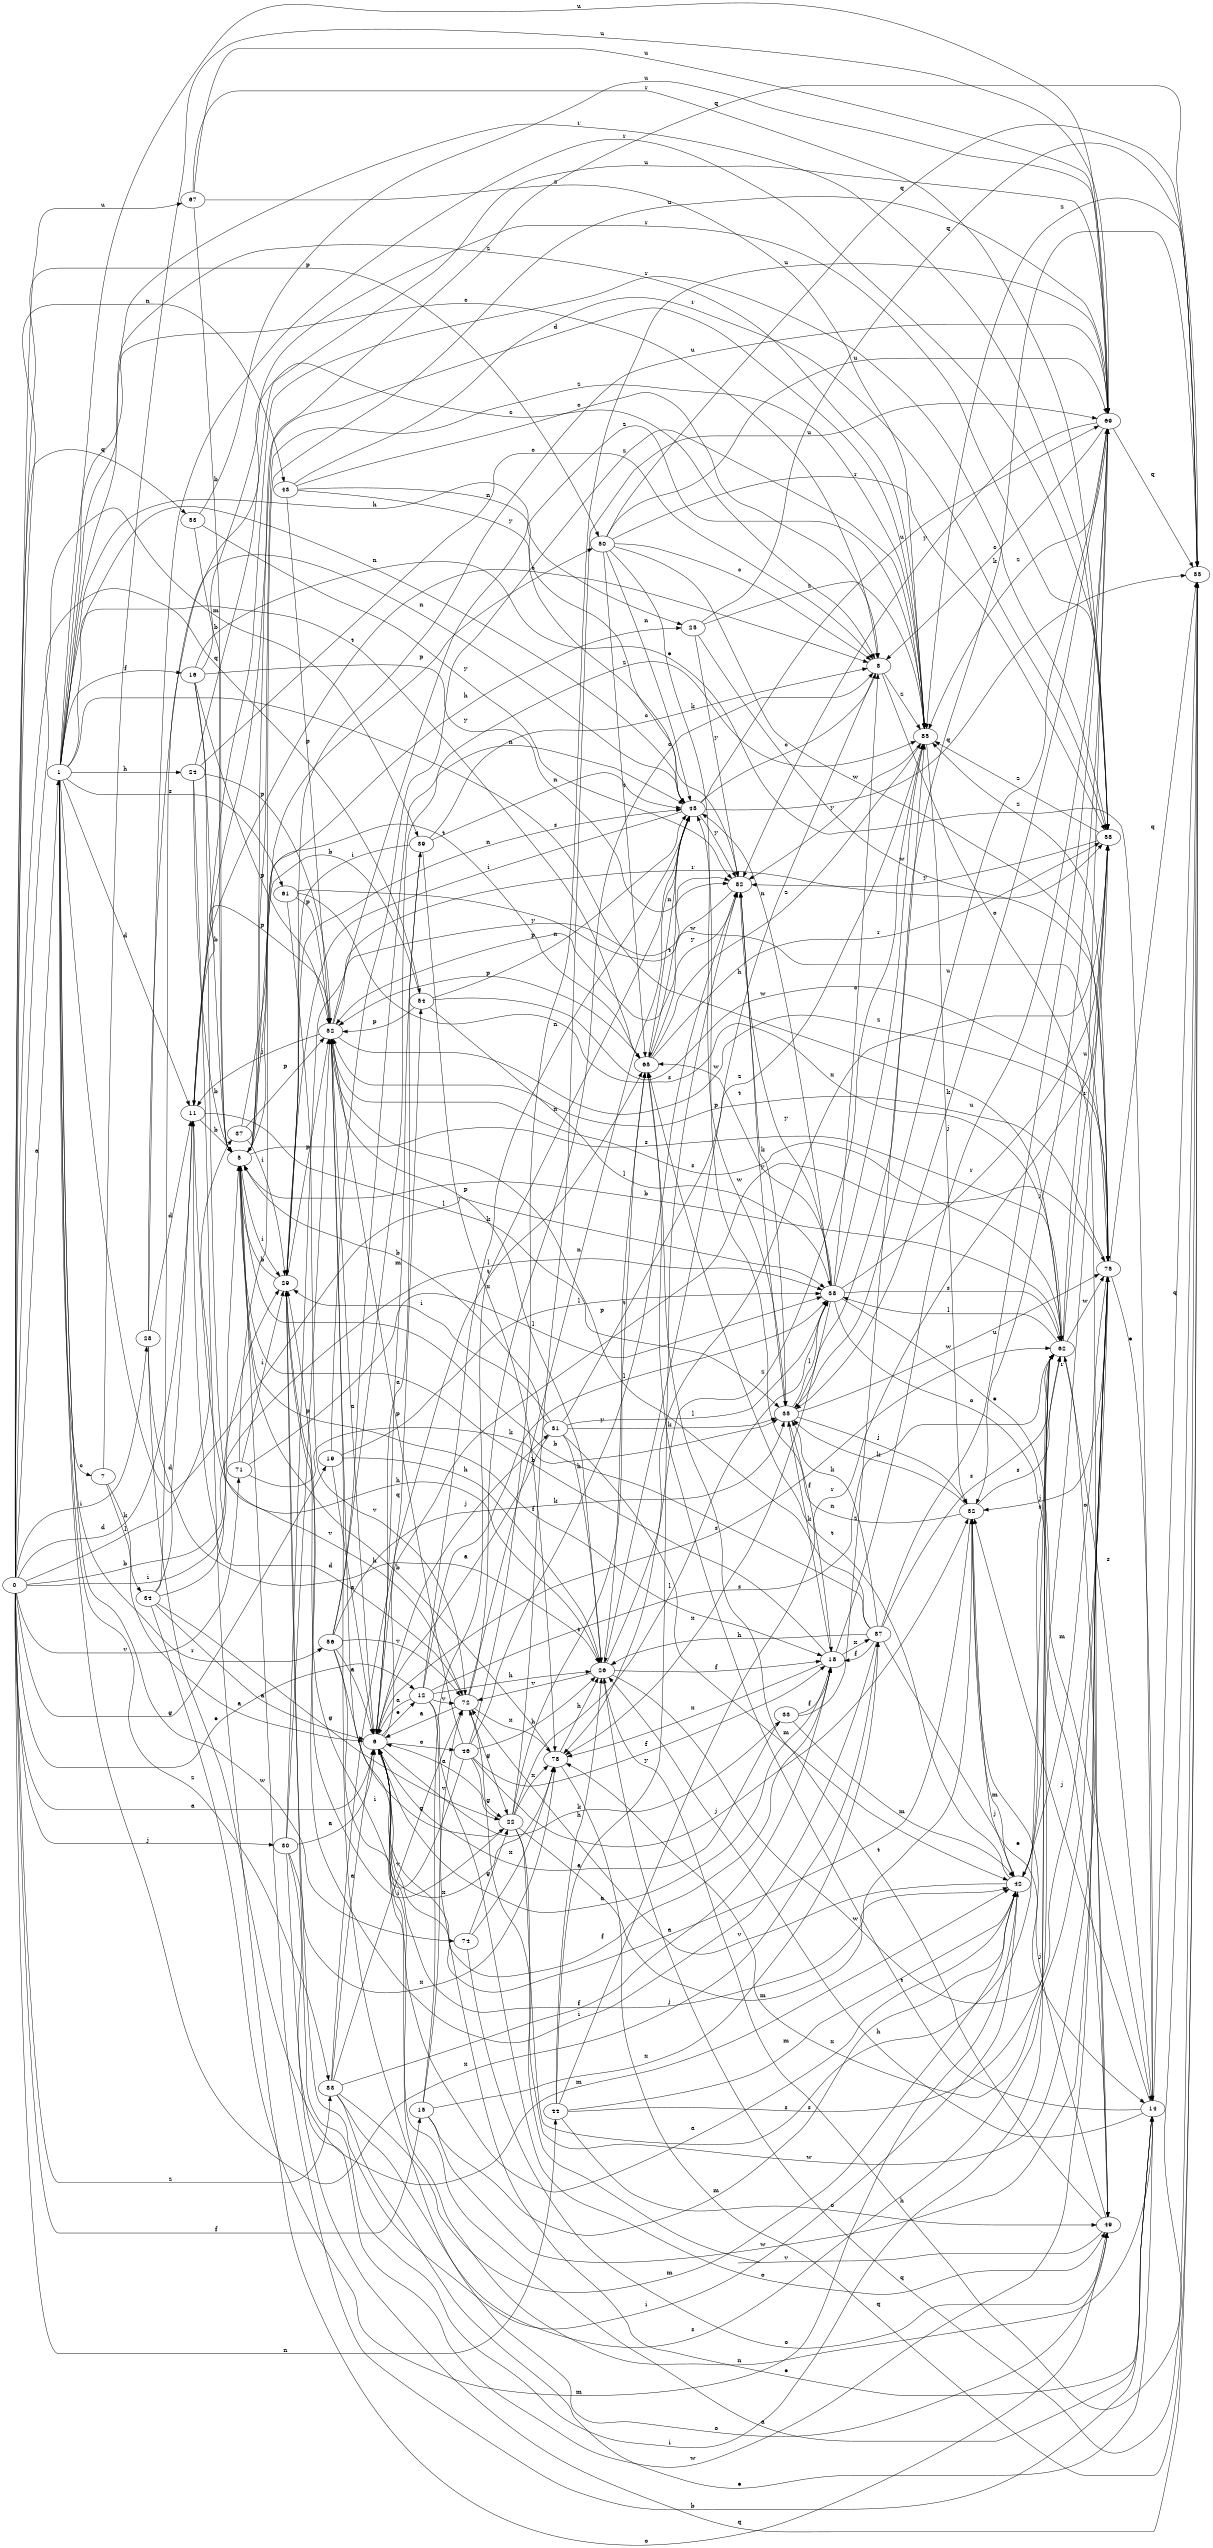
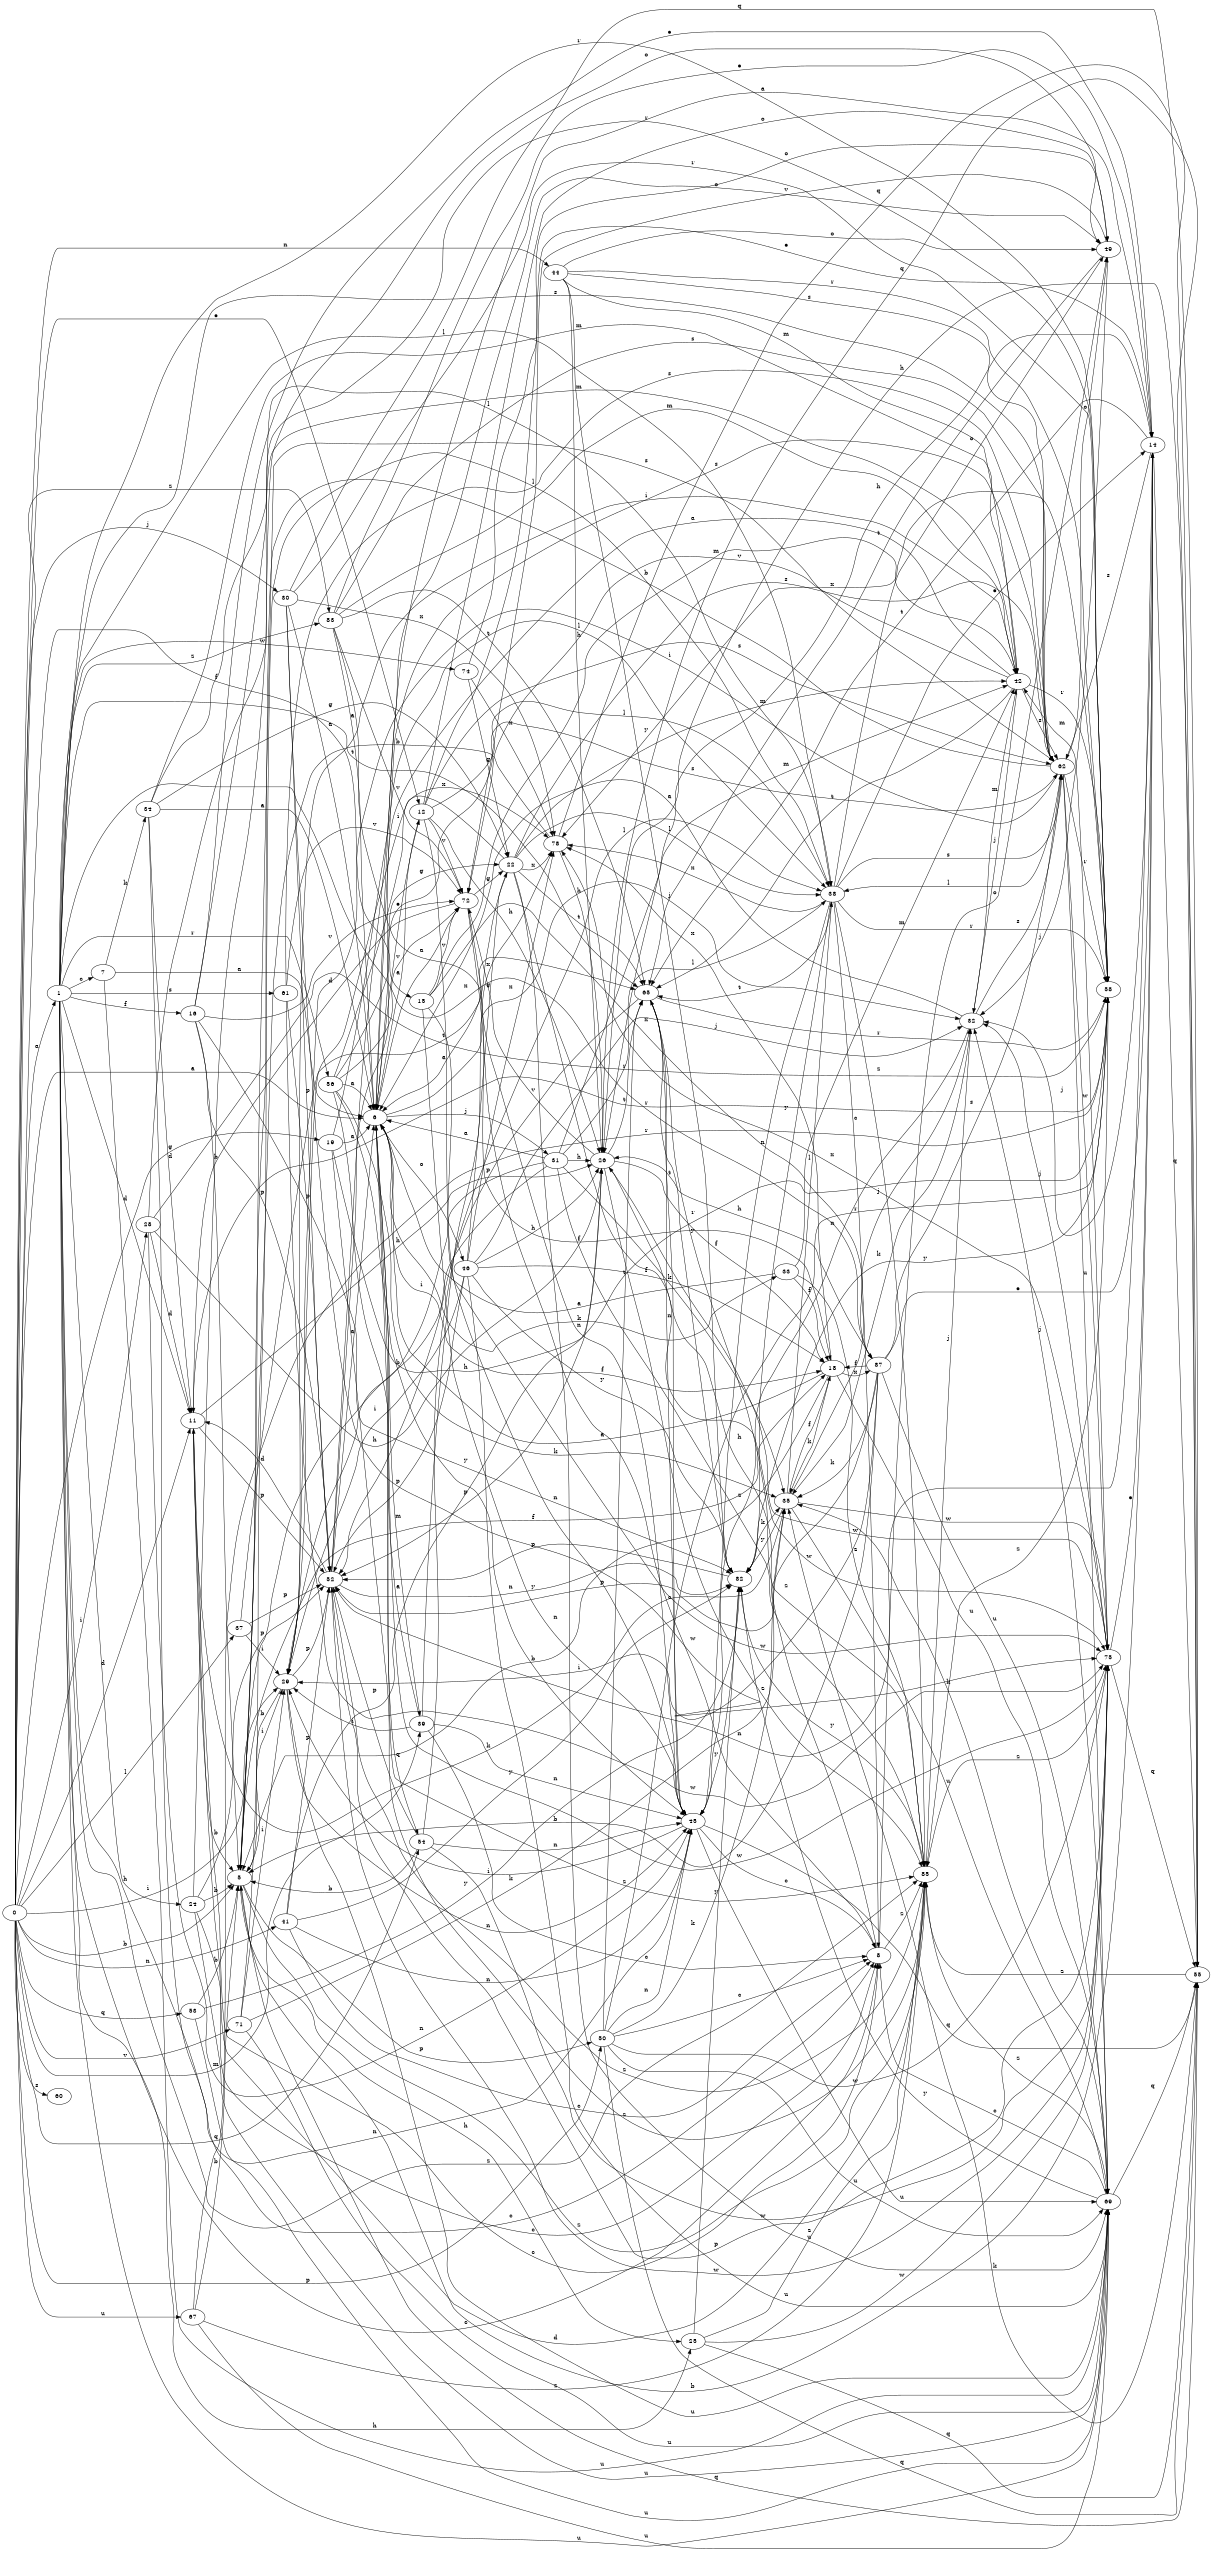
(286, 490) -> (286, 1922)
(263, 1052) -> (263, 1459)
(512, 1728) -> (504, 1068)
none -> (59, 2096)
